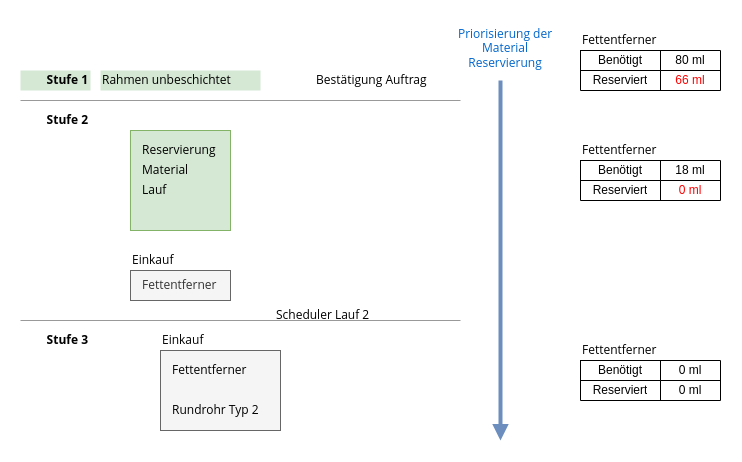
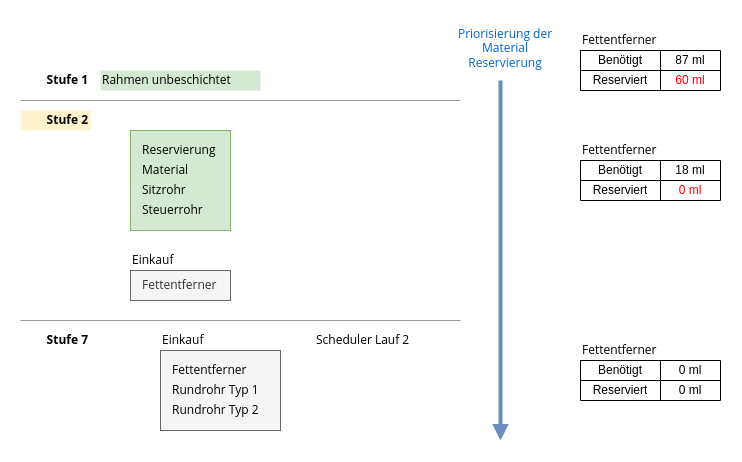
(691, 61) -> (691, 61)
(56, 81) -> (56, 81)
(375, 81) -> none
(691, 81) -> (691, 81)
(56, 121) -> (56, 121)
(156, 191) -> (168, 191)
none -> (186, 211)
(335, 316) -> (375, 341)
(67, 341) -> (67, 341)
none -> (221, 391)
